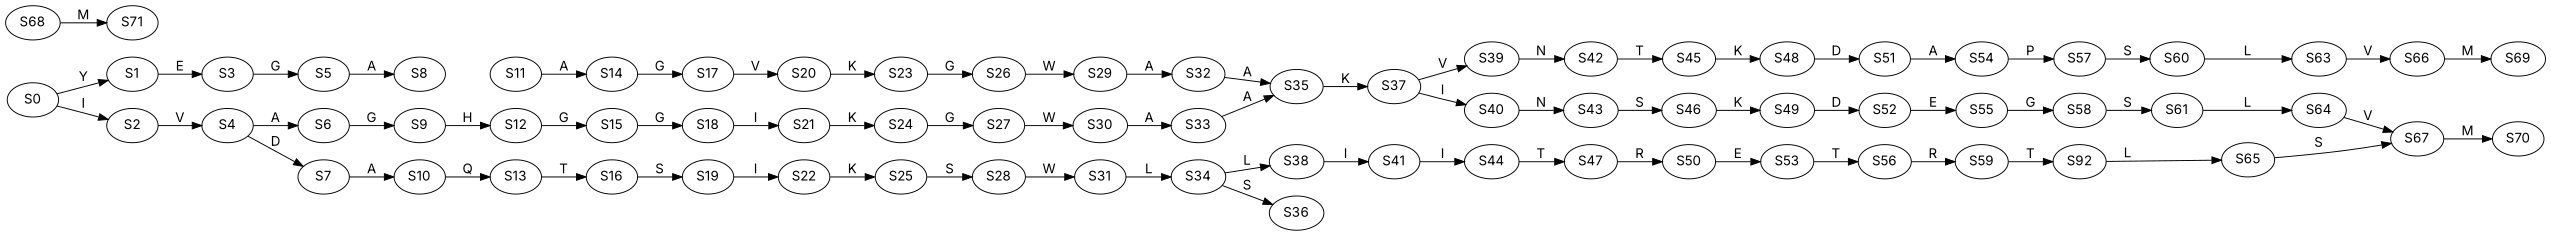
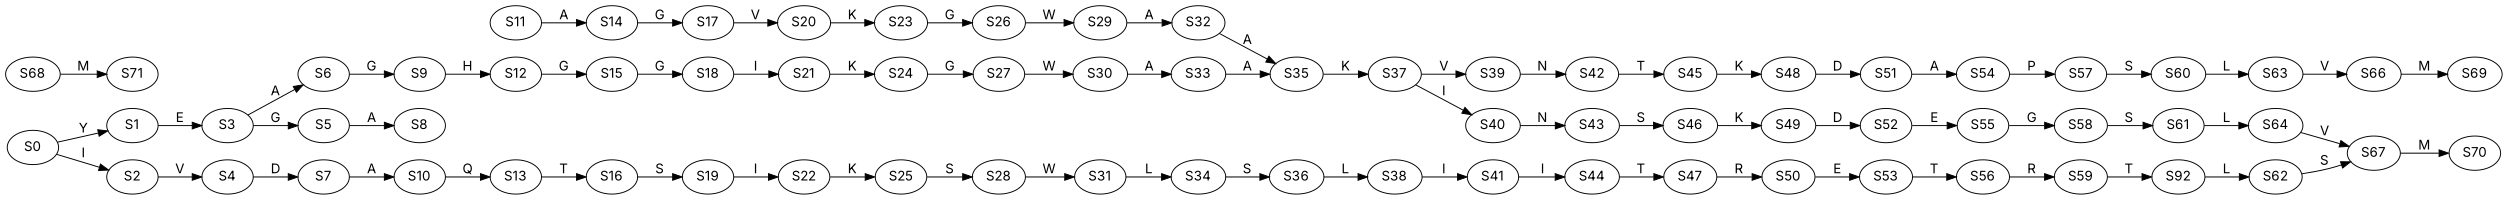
(271, 126) -> (271, 102)
(2248, 160) -> (2276, 177)
(1243, 170) -> (1341, 177)
